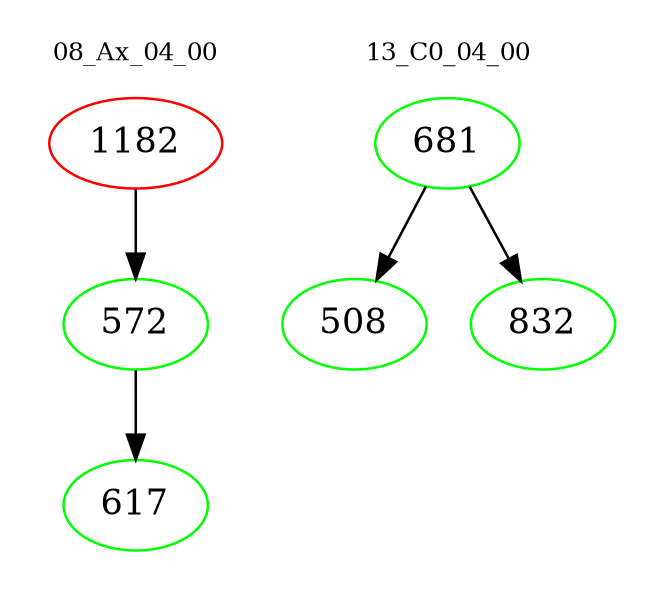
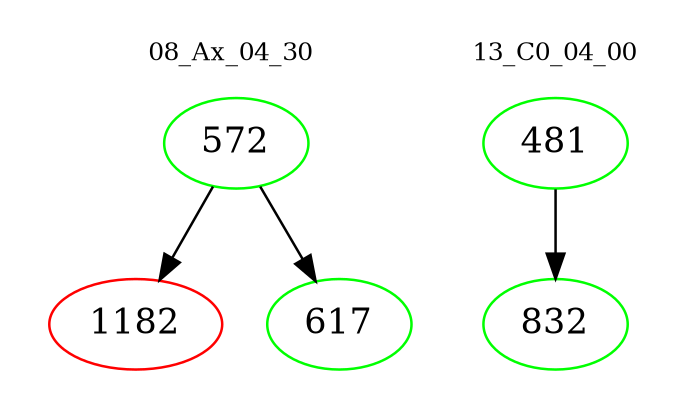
(136, 54) -> (231, 54)
(447, 143) -> (556, 143)
(136, 221) -> (193, 222)
(354, 324) -> none
